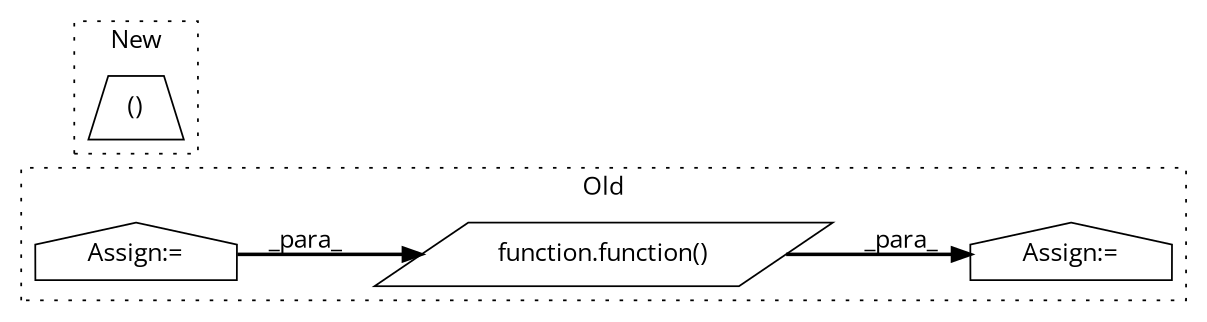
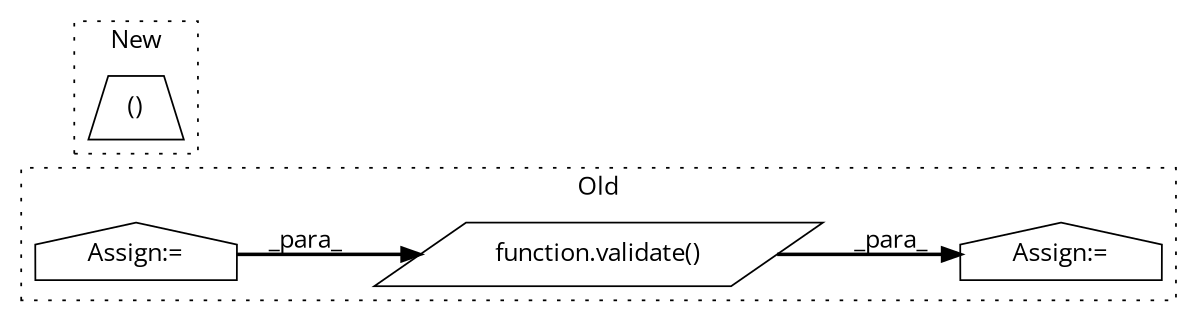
(604, 254) -> (599, 254)
